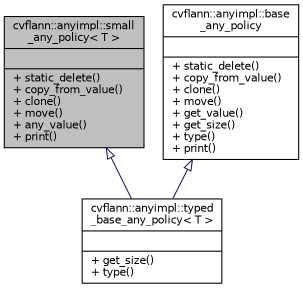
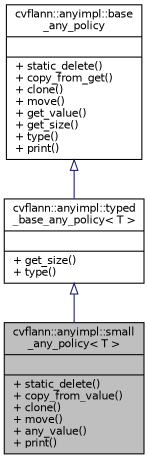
(227, 78) -> (64, 78)
(121, 178) -> (74, 308)
